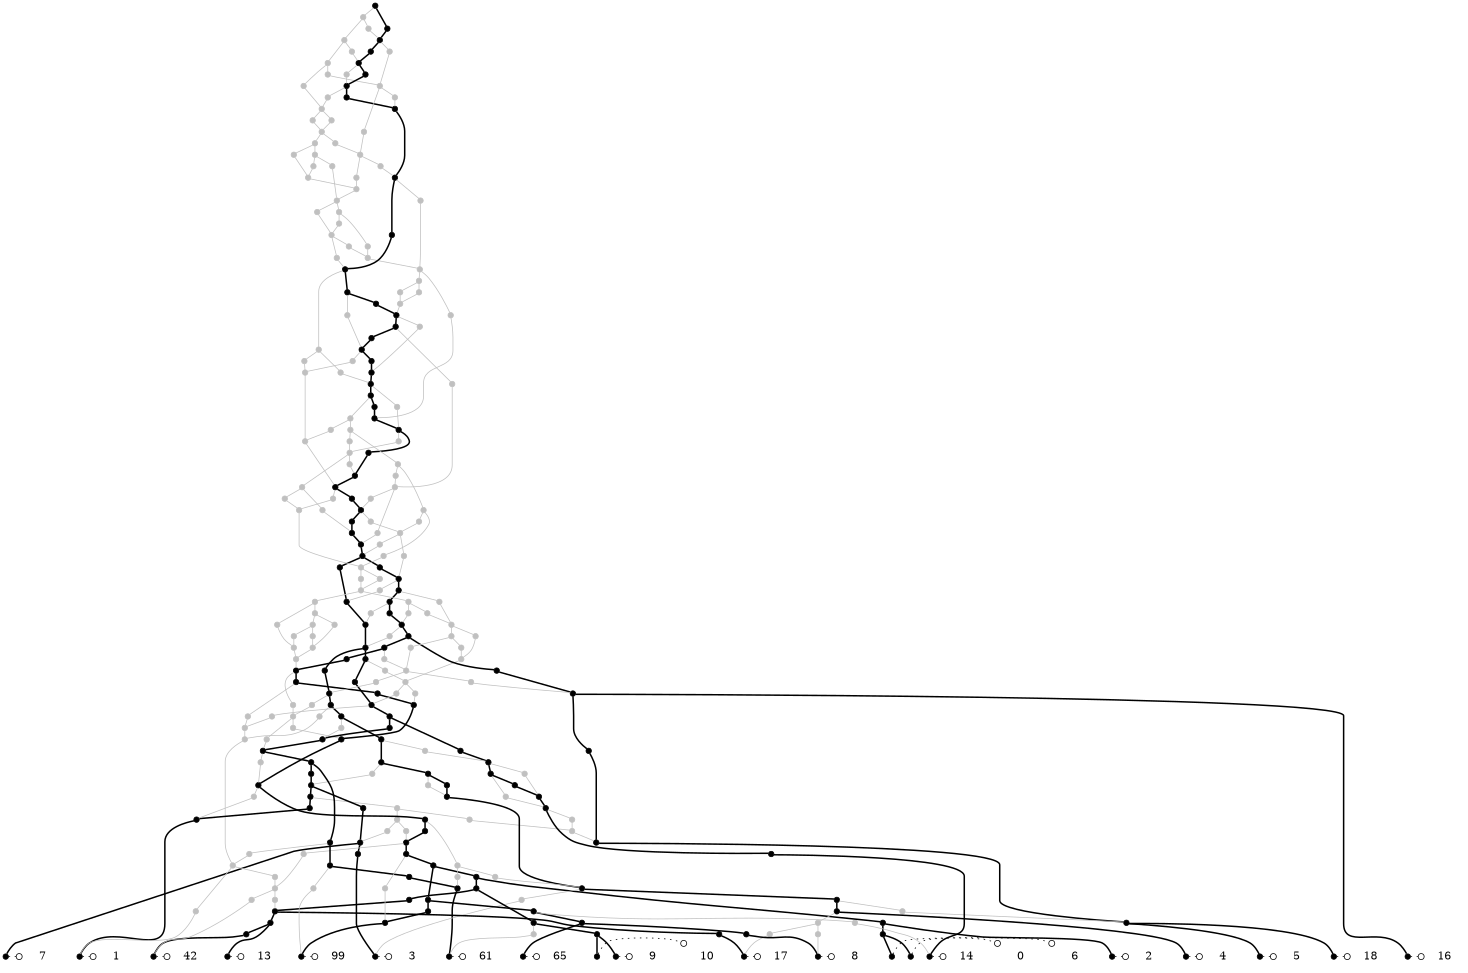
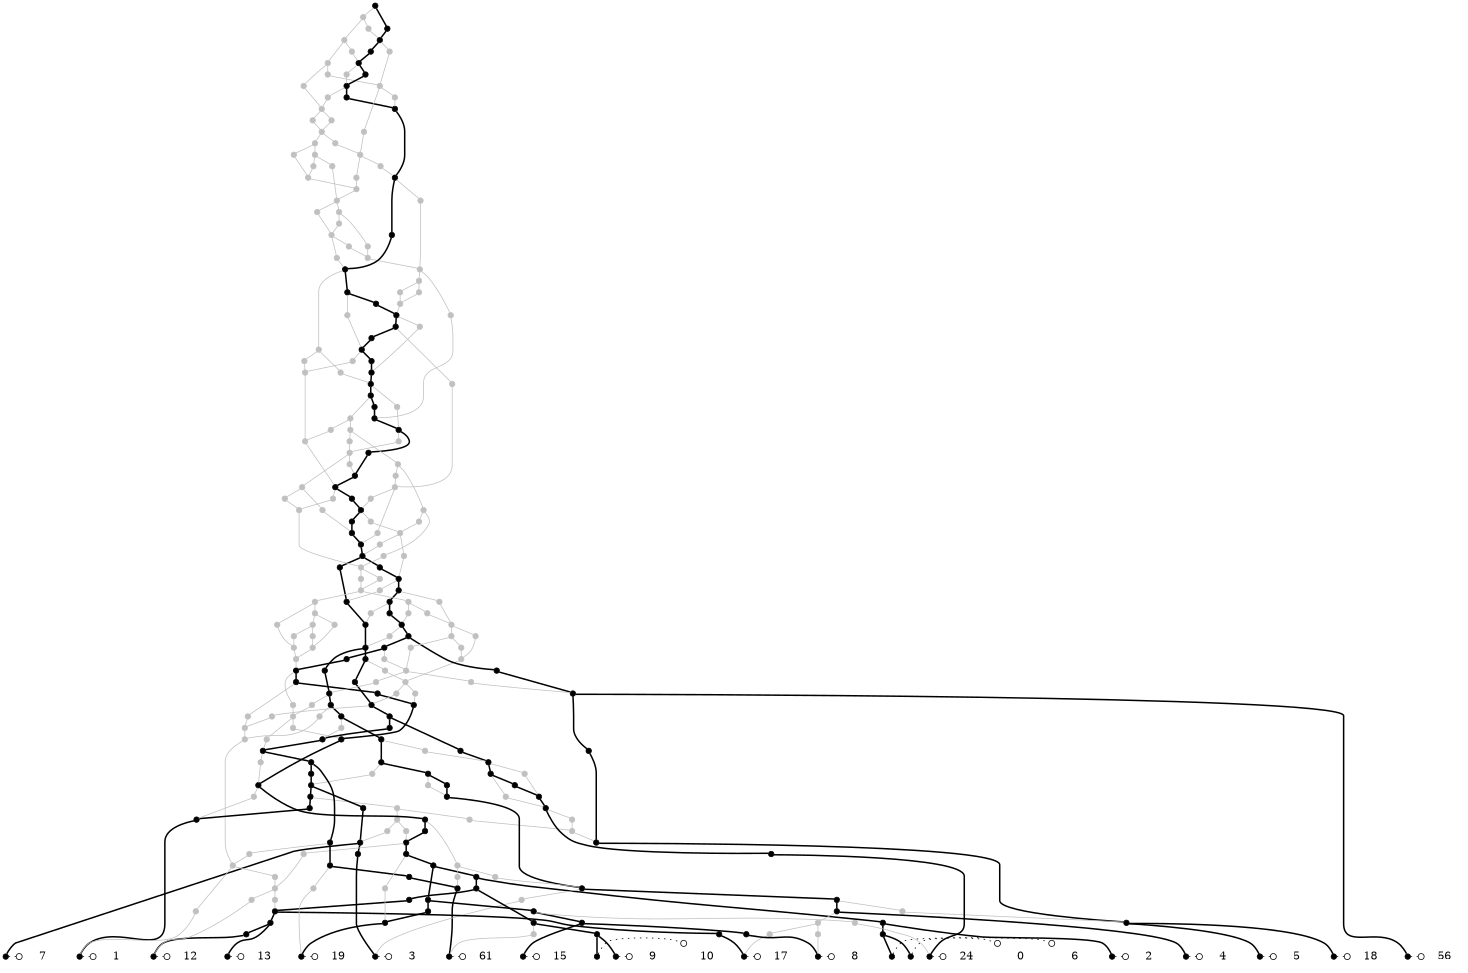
(191, 957) -> (191, 957)
(338, 957) -> (338, 957)
(560, 957) -> (560, 957)
(967, 957) -> (967, 957)
(1445, 957) -> (1445, 957)
